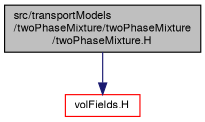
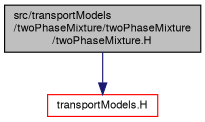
(103, 106) -> (103, 106)
